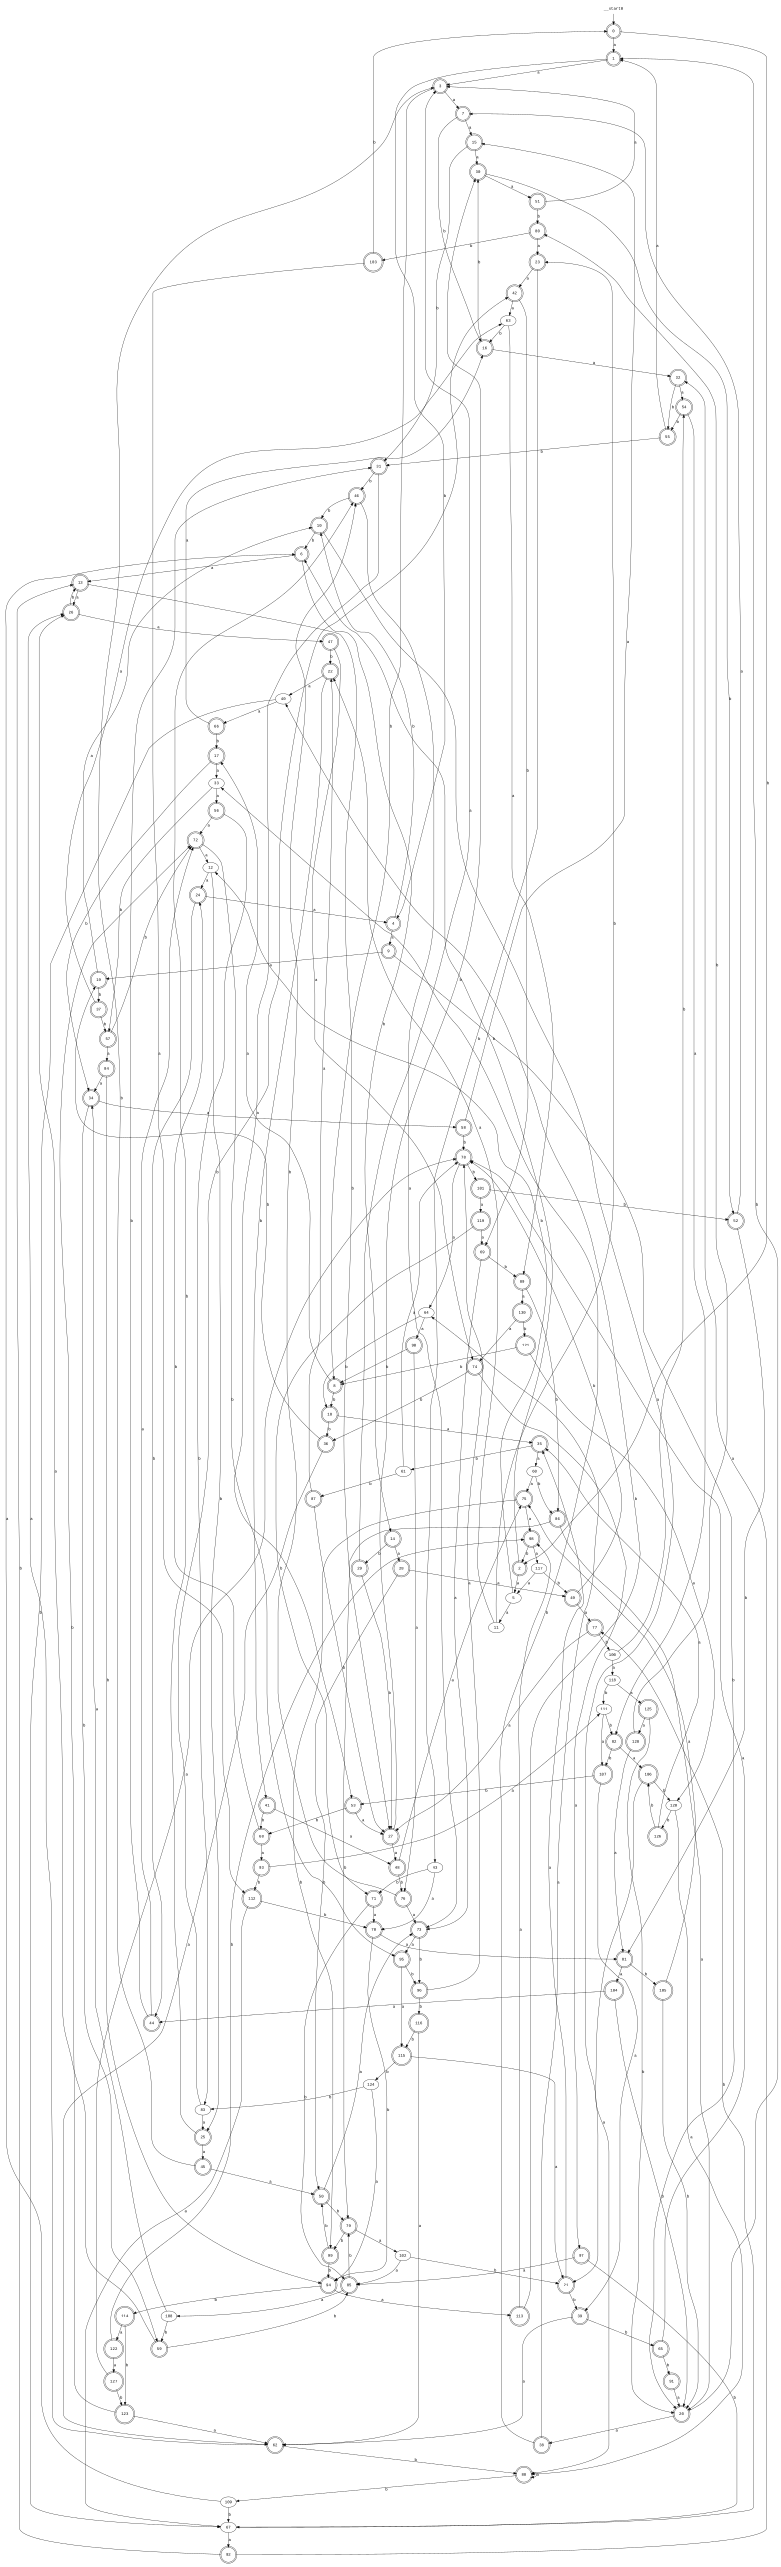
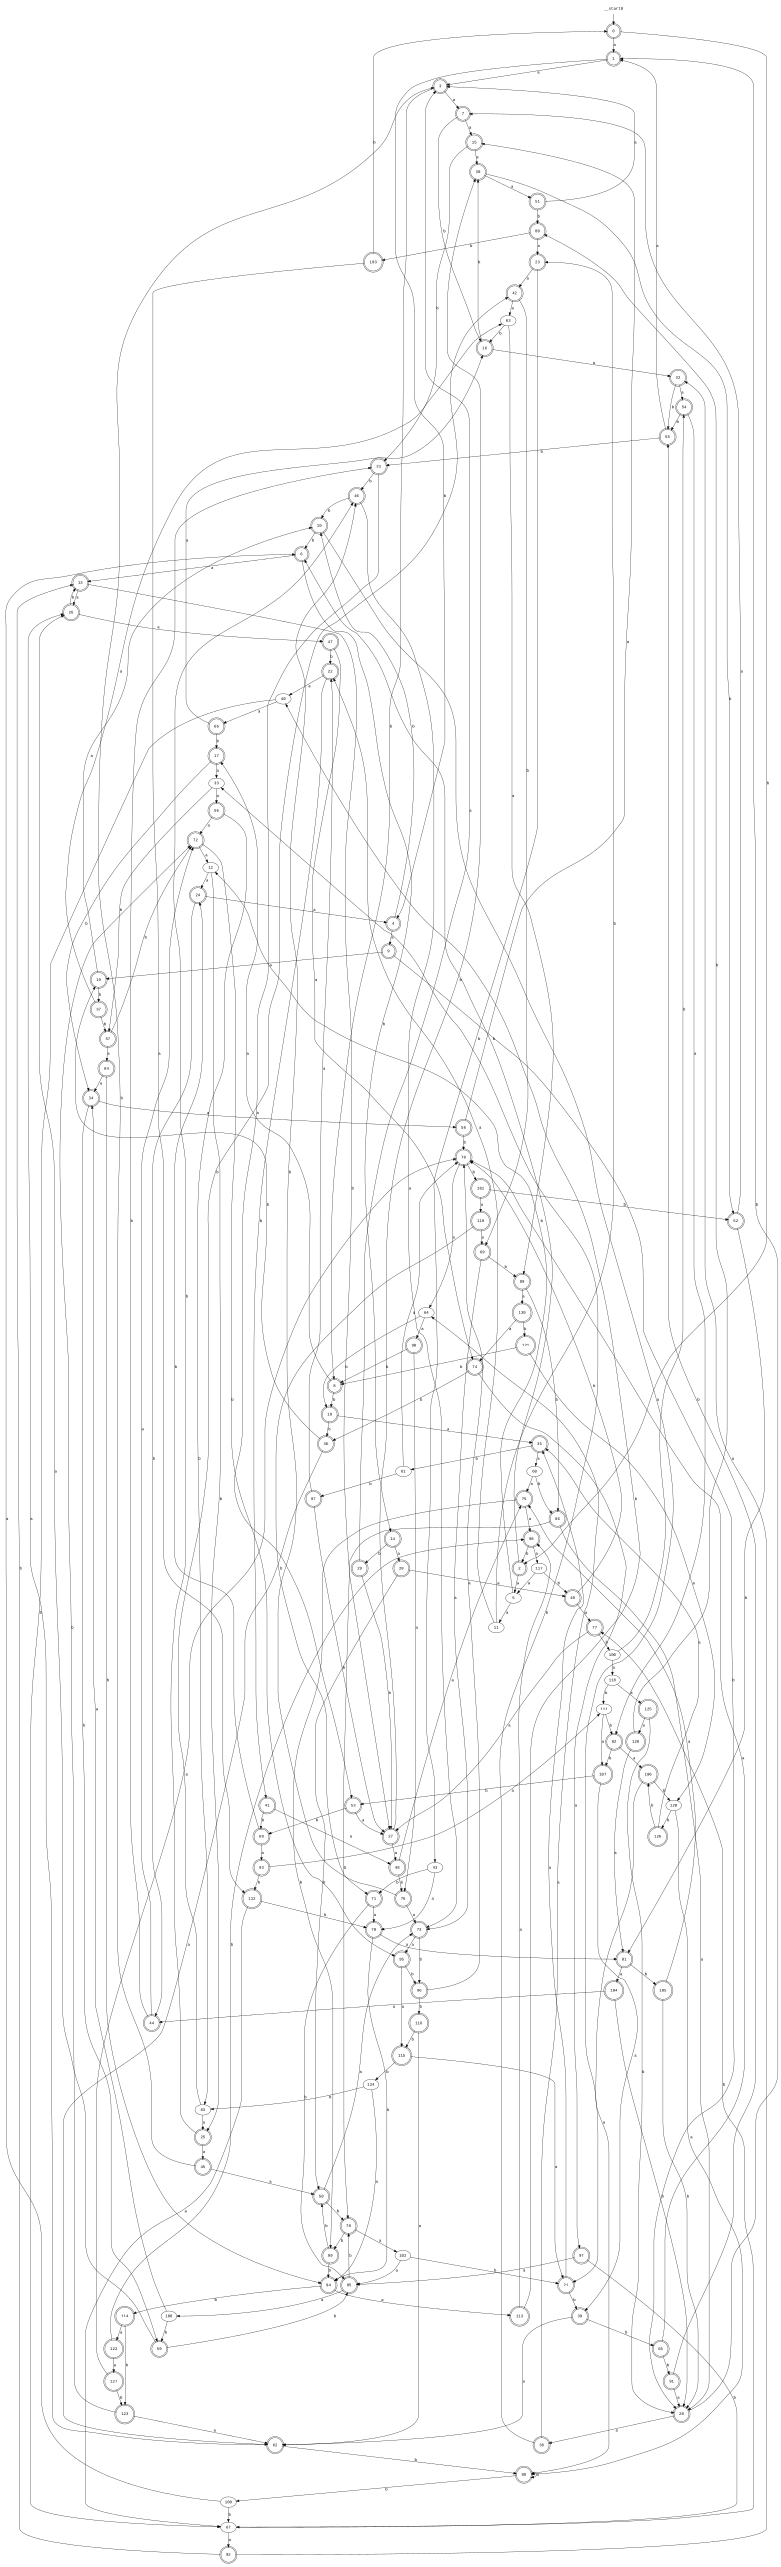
none -> (727, 1464)
